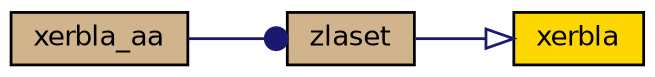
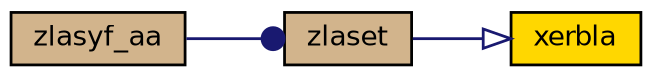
(99, 39) -> (98, 39)
